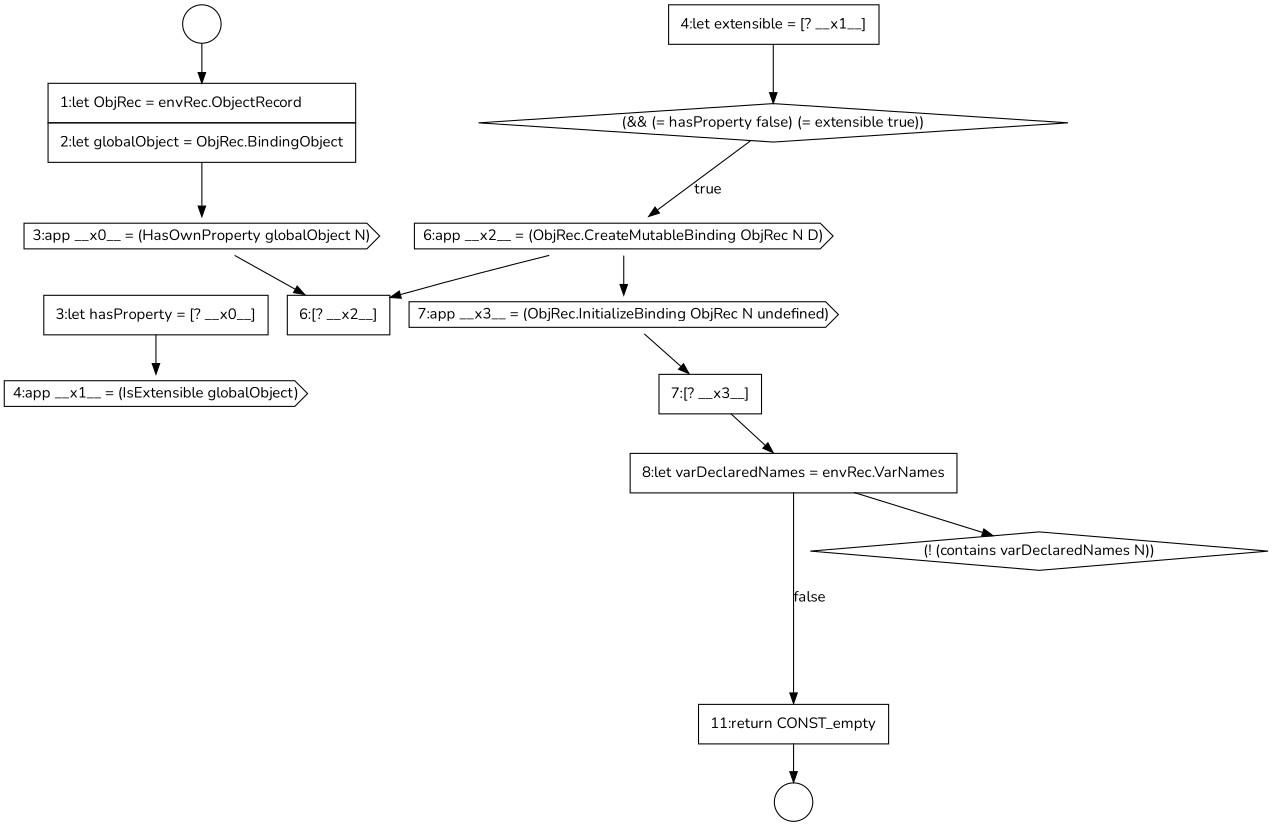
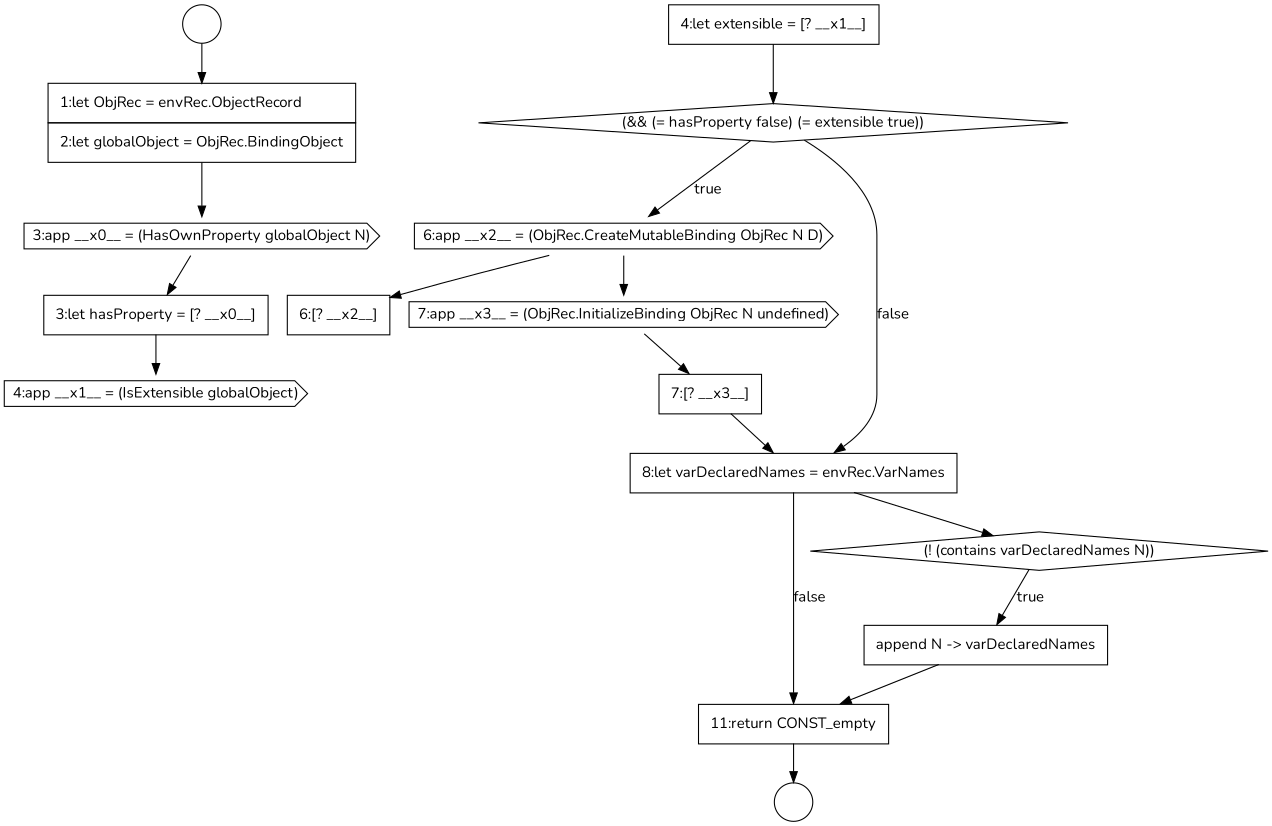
(265, 272) -> (182, 270)
none -> (877, 285)
none -> (986, 645)
